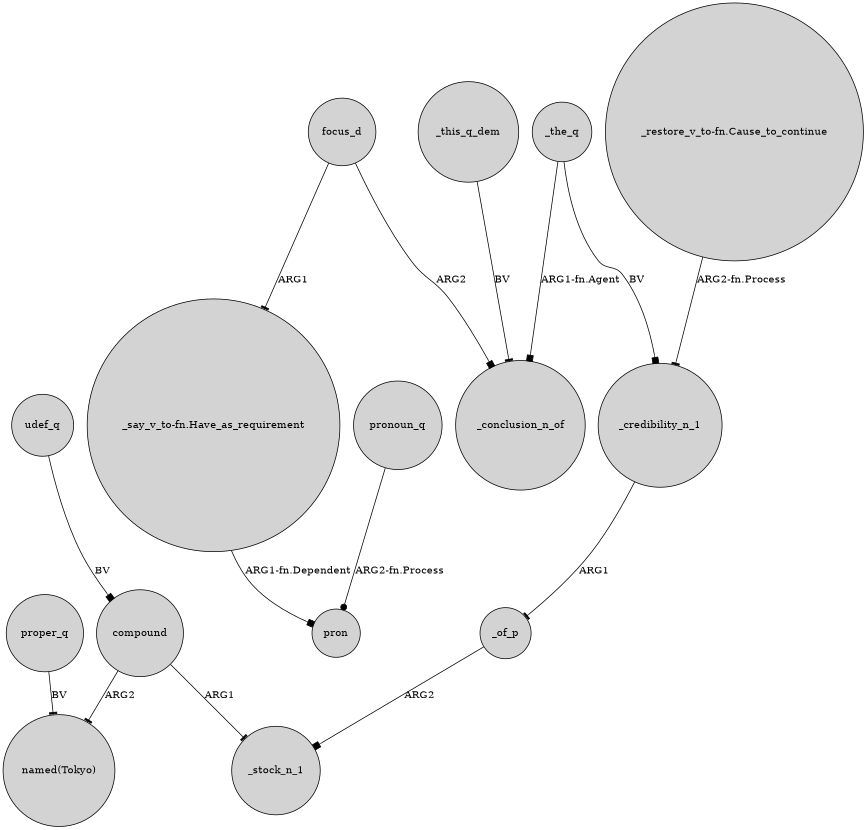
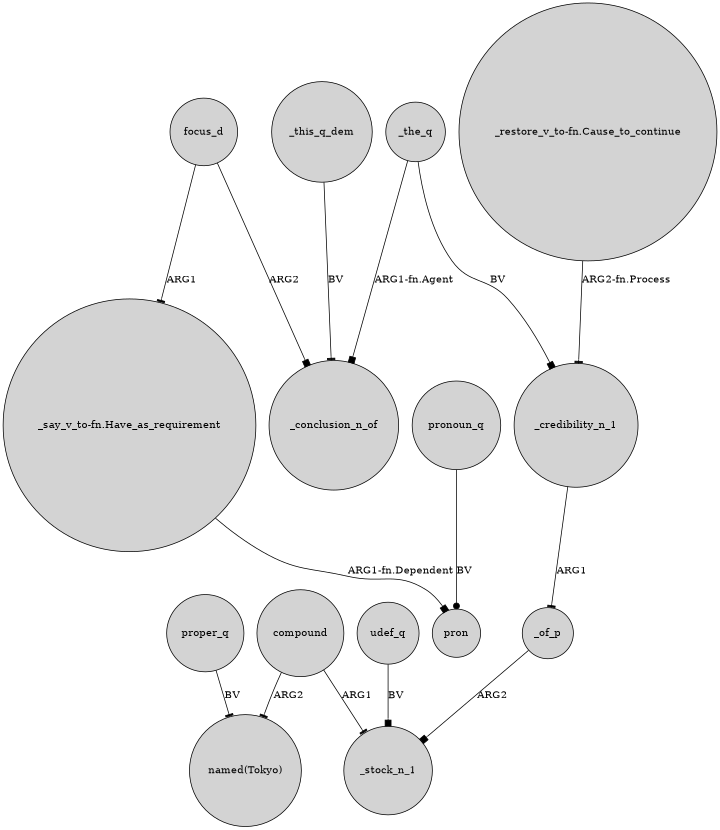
(70, 528) -> (388, 691)
(400, 571) -> (464, 571)
